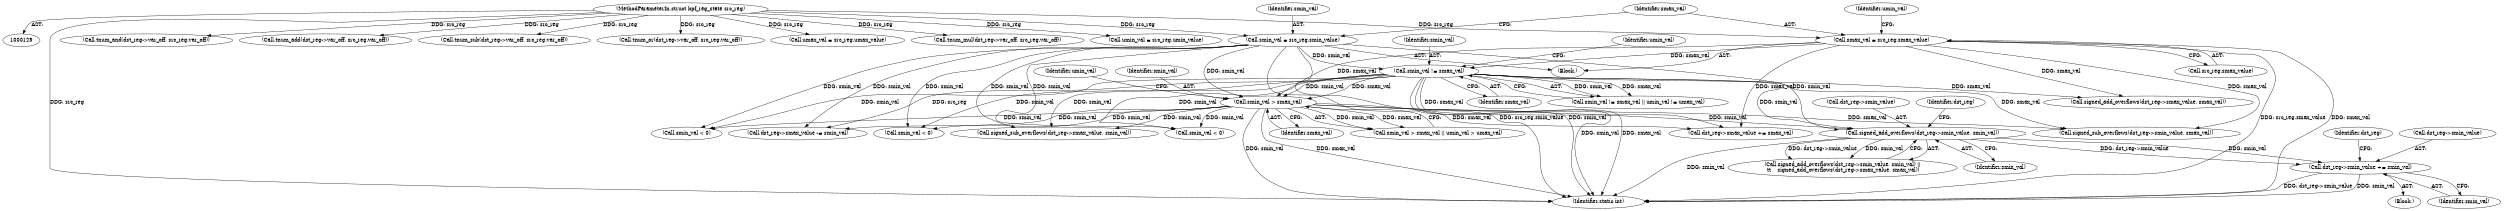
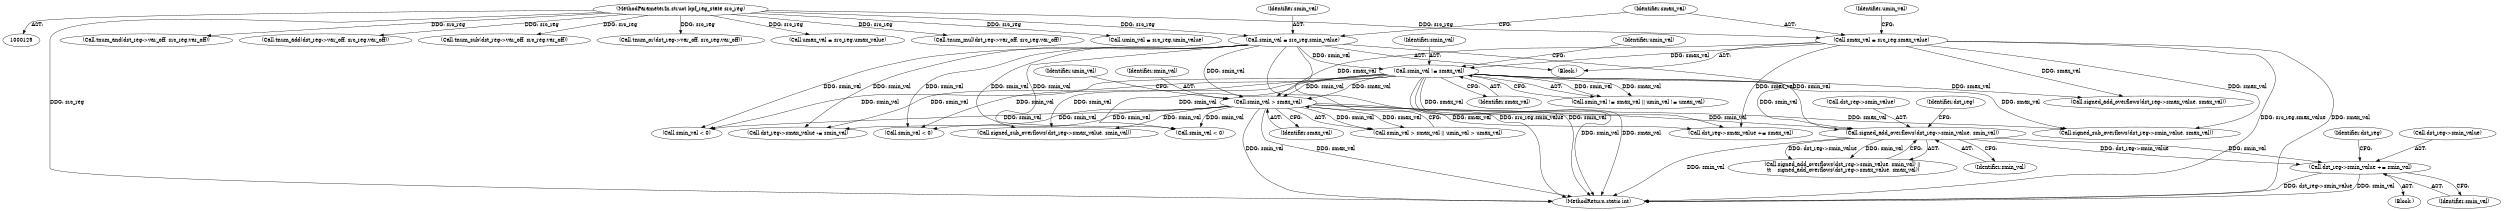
(2221, 71) -> none
(949, 102) -> (949, 102)
(1598, 202) -> (1598, 202)
